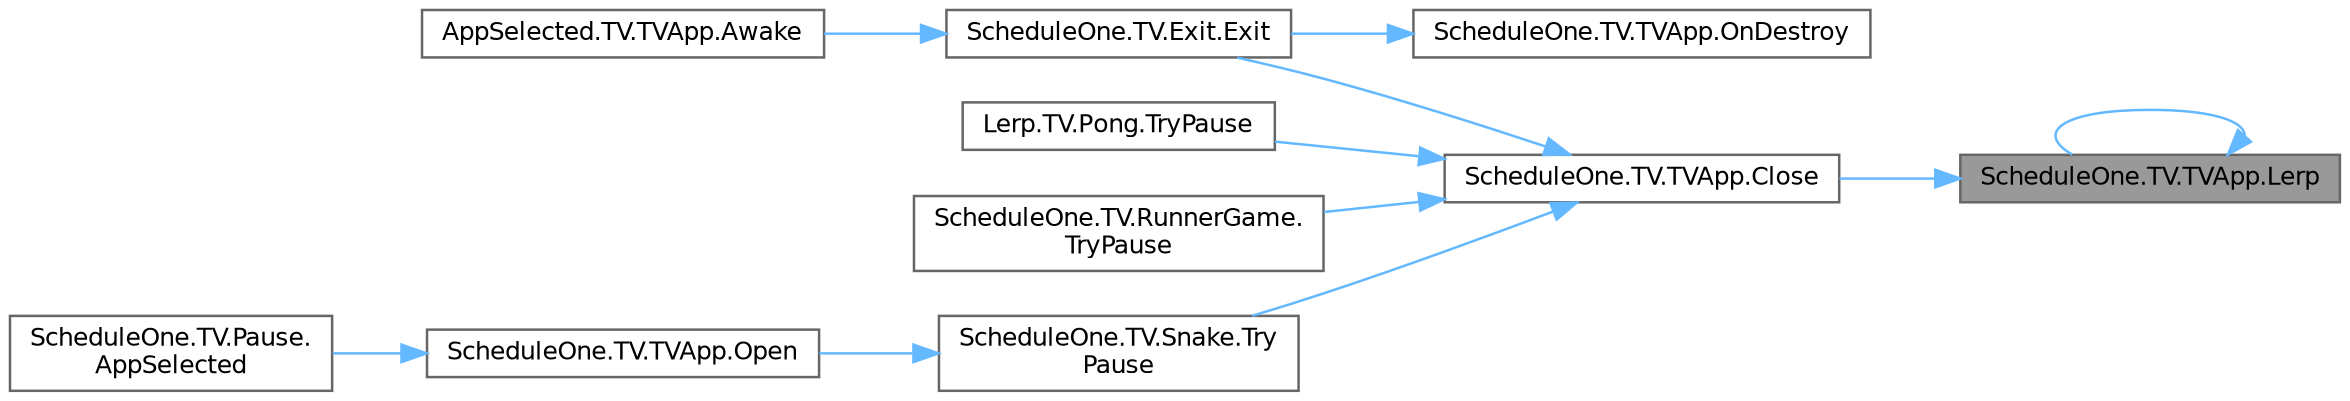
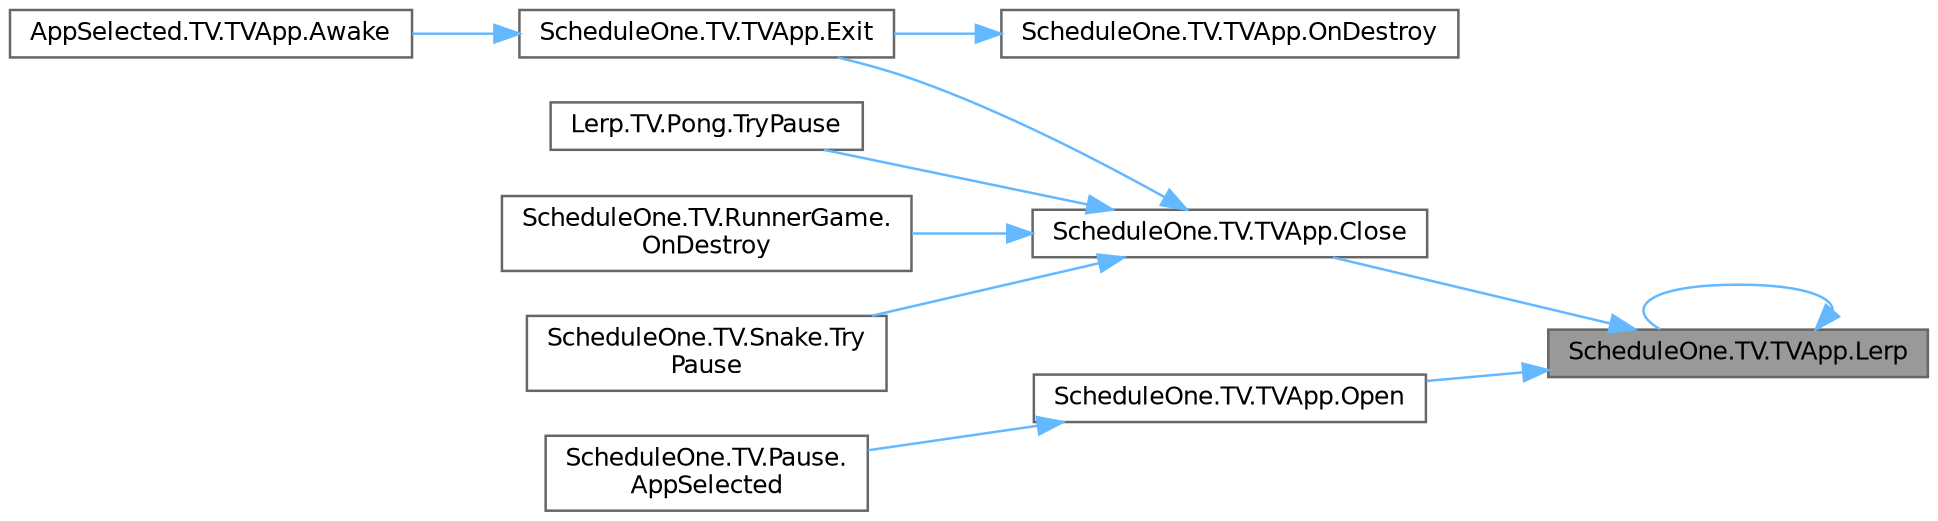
(1119, 34) -> (707, 34)
(1119, 233) -> (707, 233)
(866, 353) -> (1475, 377)
